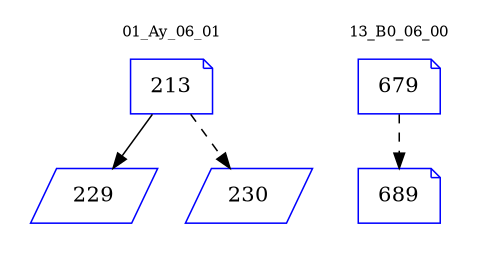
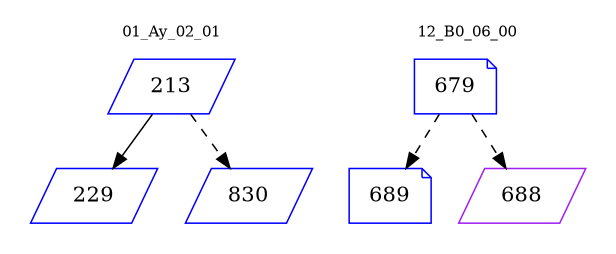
(172, 33) -> (172, 33)
(399, 33) -> (468, 33)
(172, 87) -> (172, 87)
(249, 196) -> (249, 196)
none -> (522, 196)
